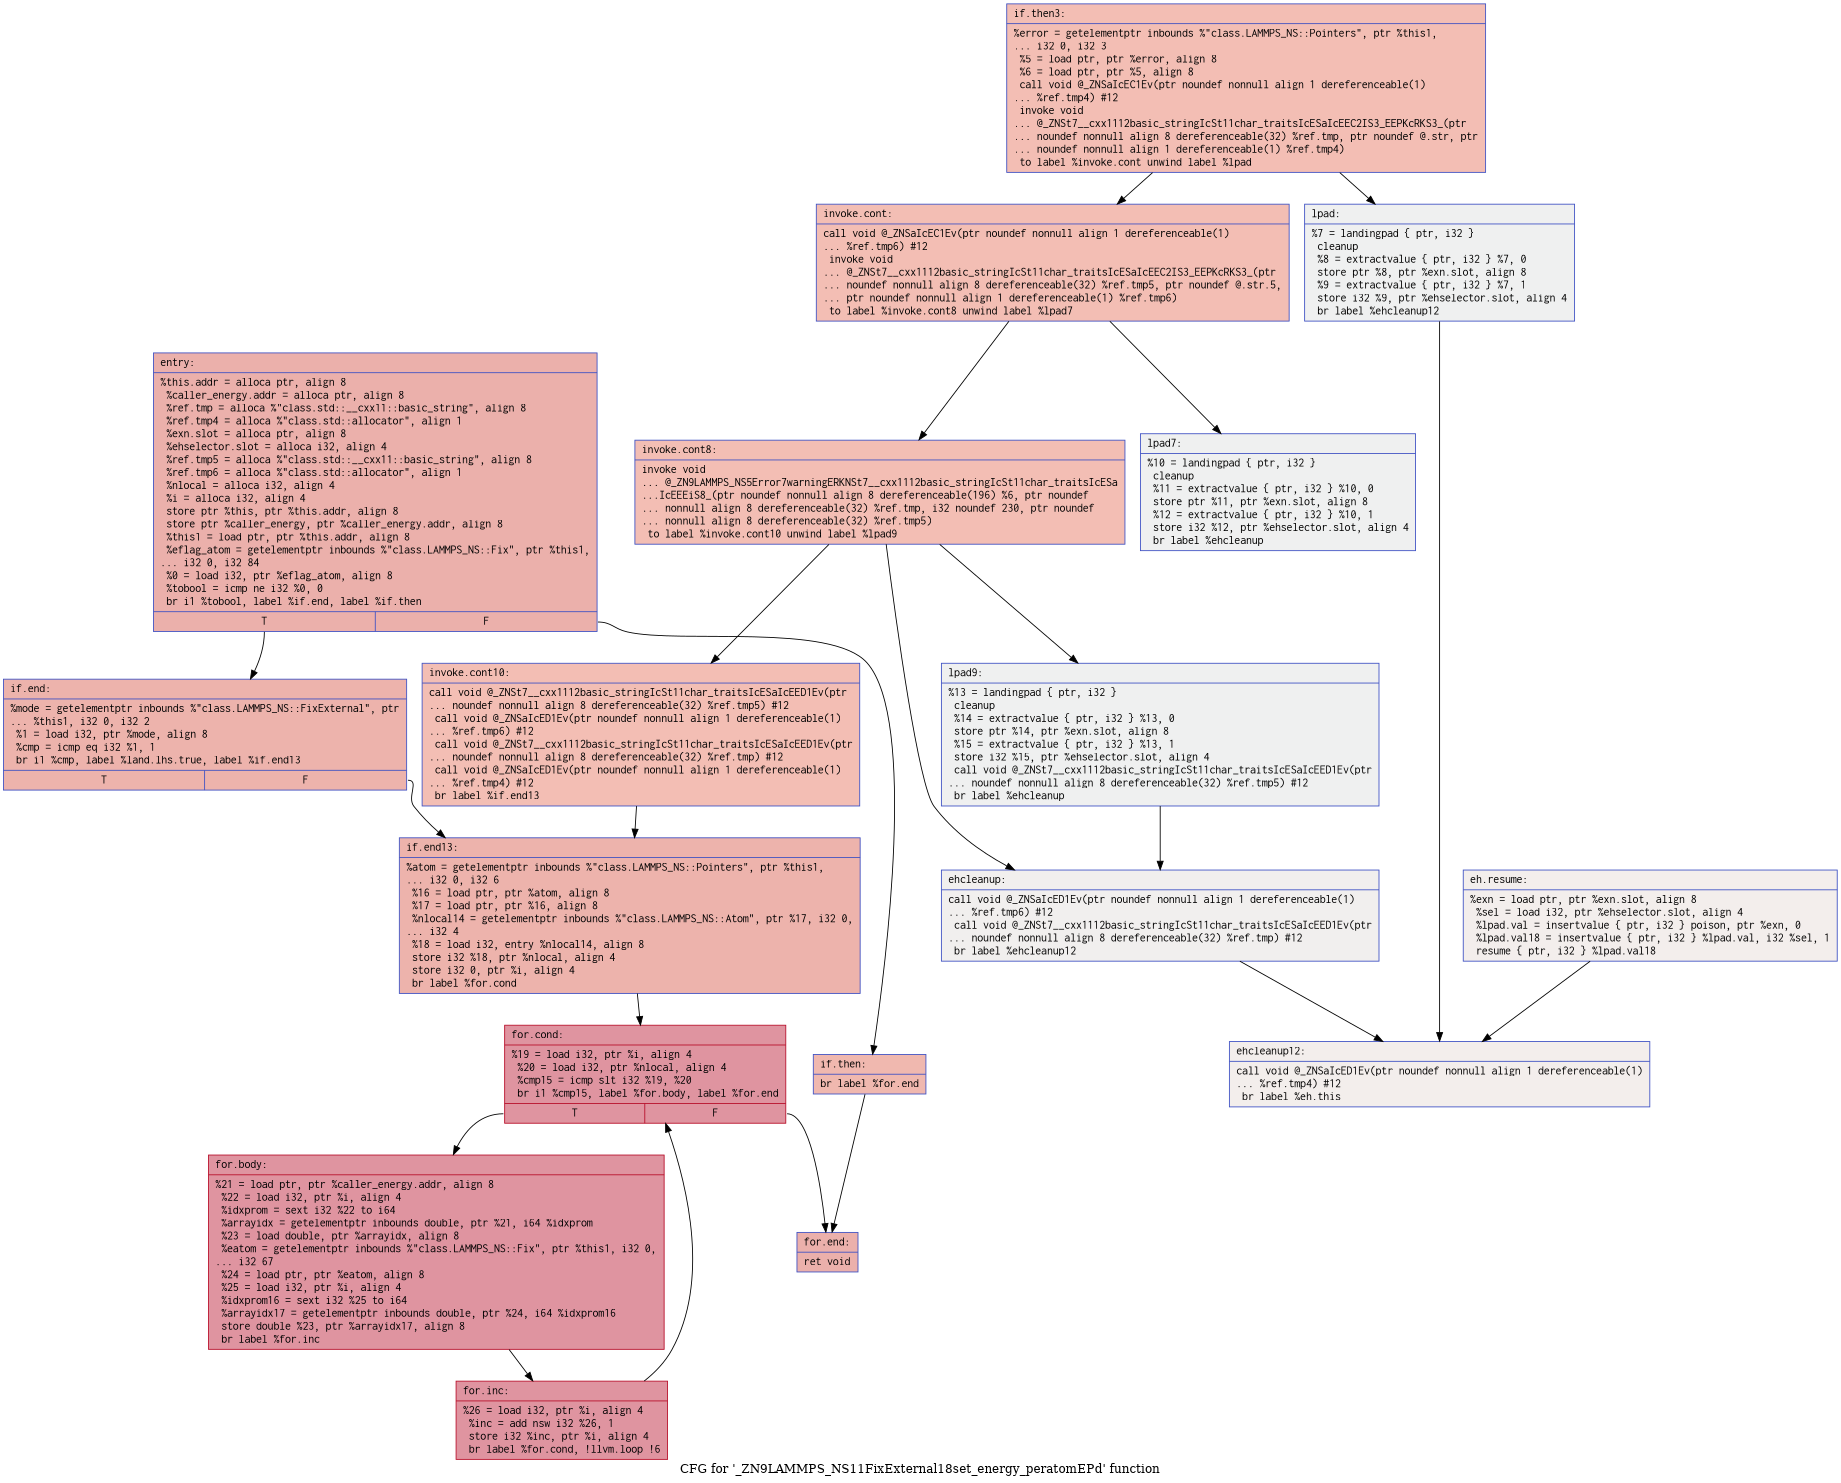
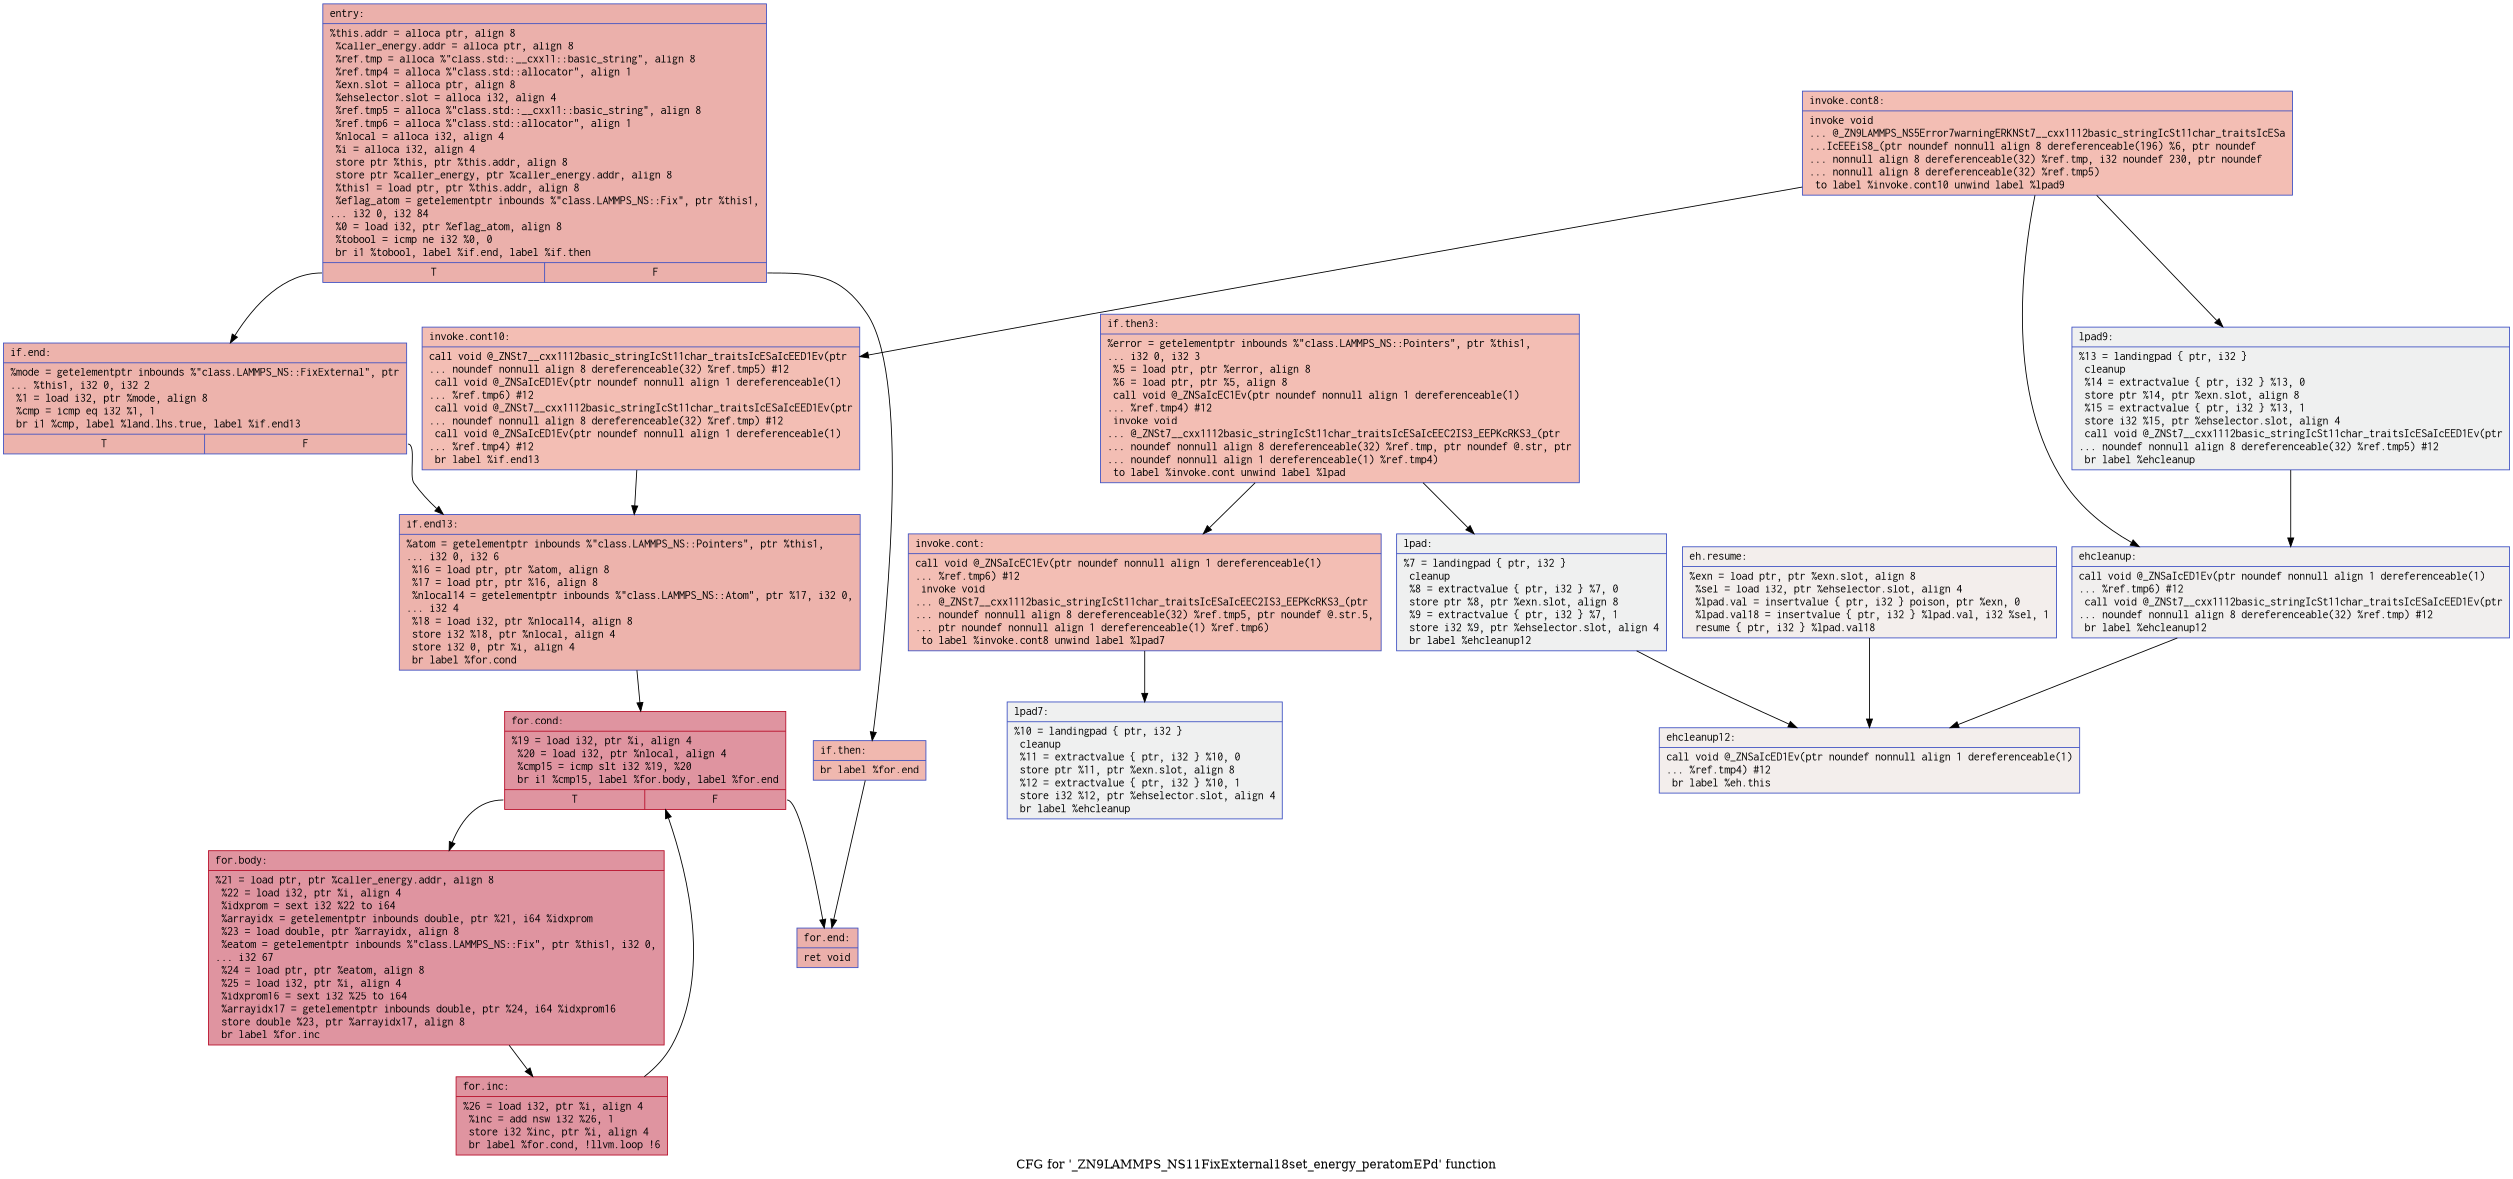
(967, 377) -> none
(525, 944) -> (520, 621)
